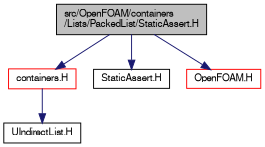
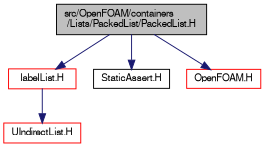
(132, 19) -> (132, 19)
(42, 79) -> (42, 79)
(42, 133) -> (42, 133)
